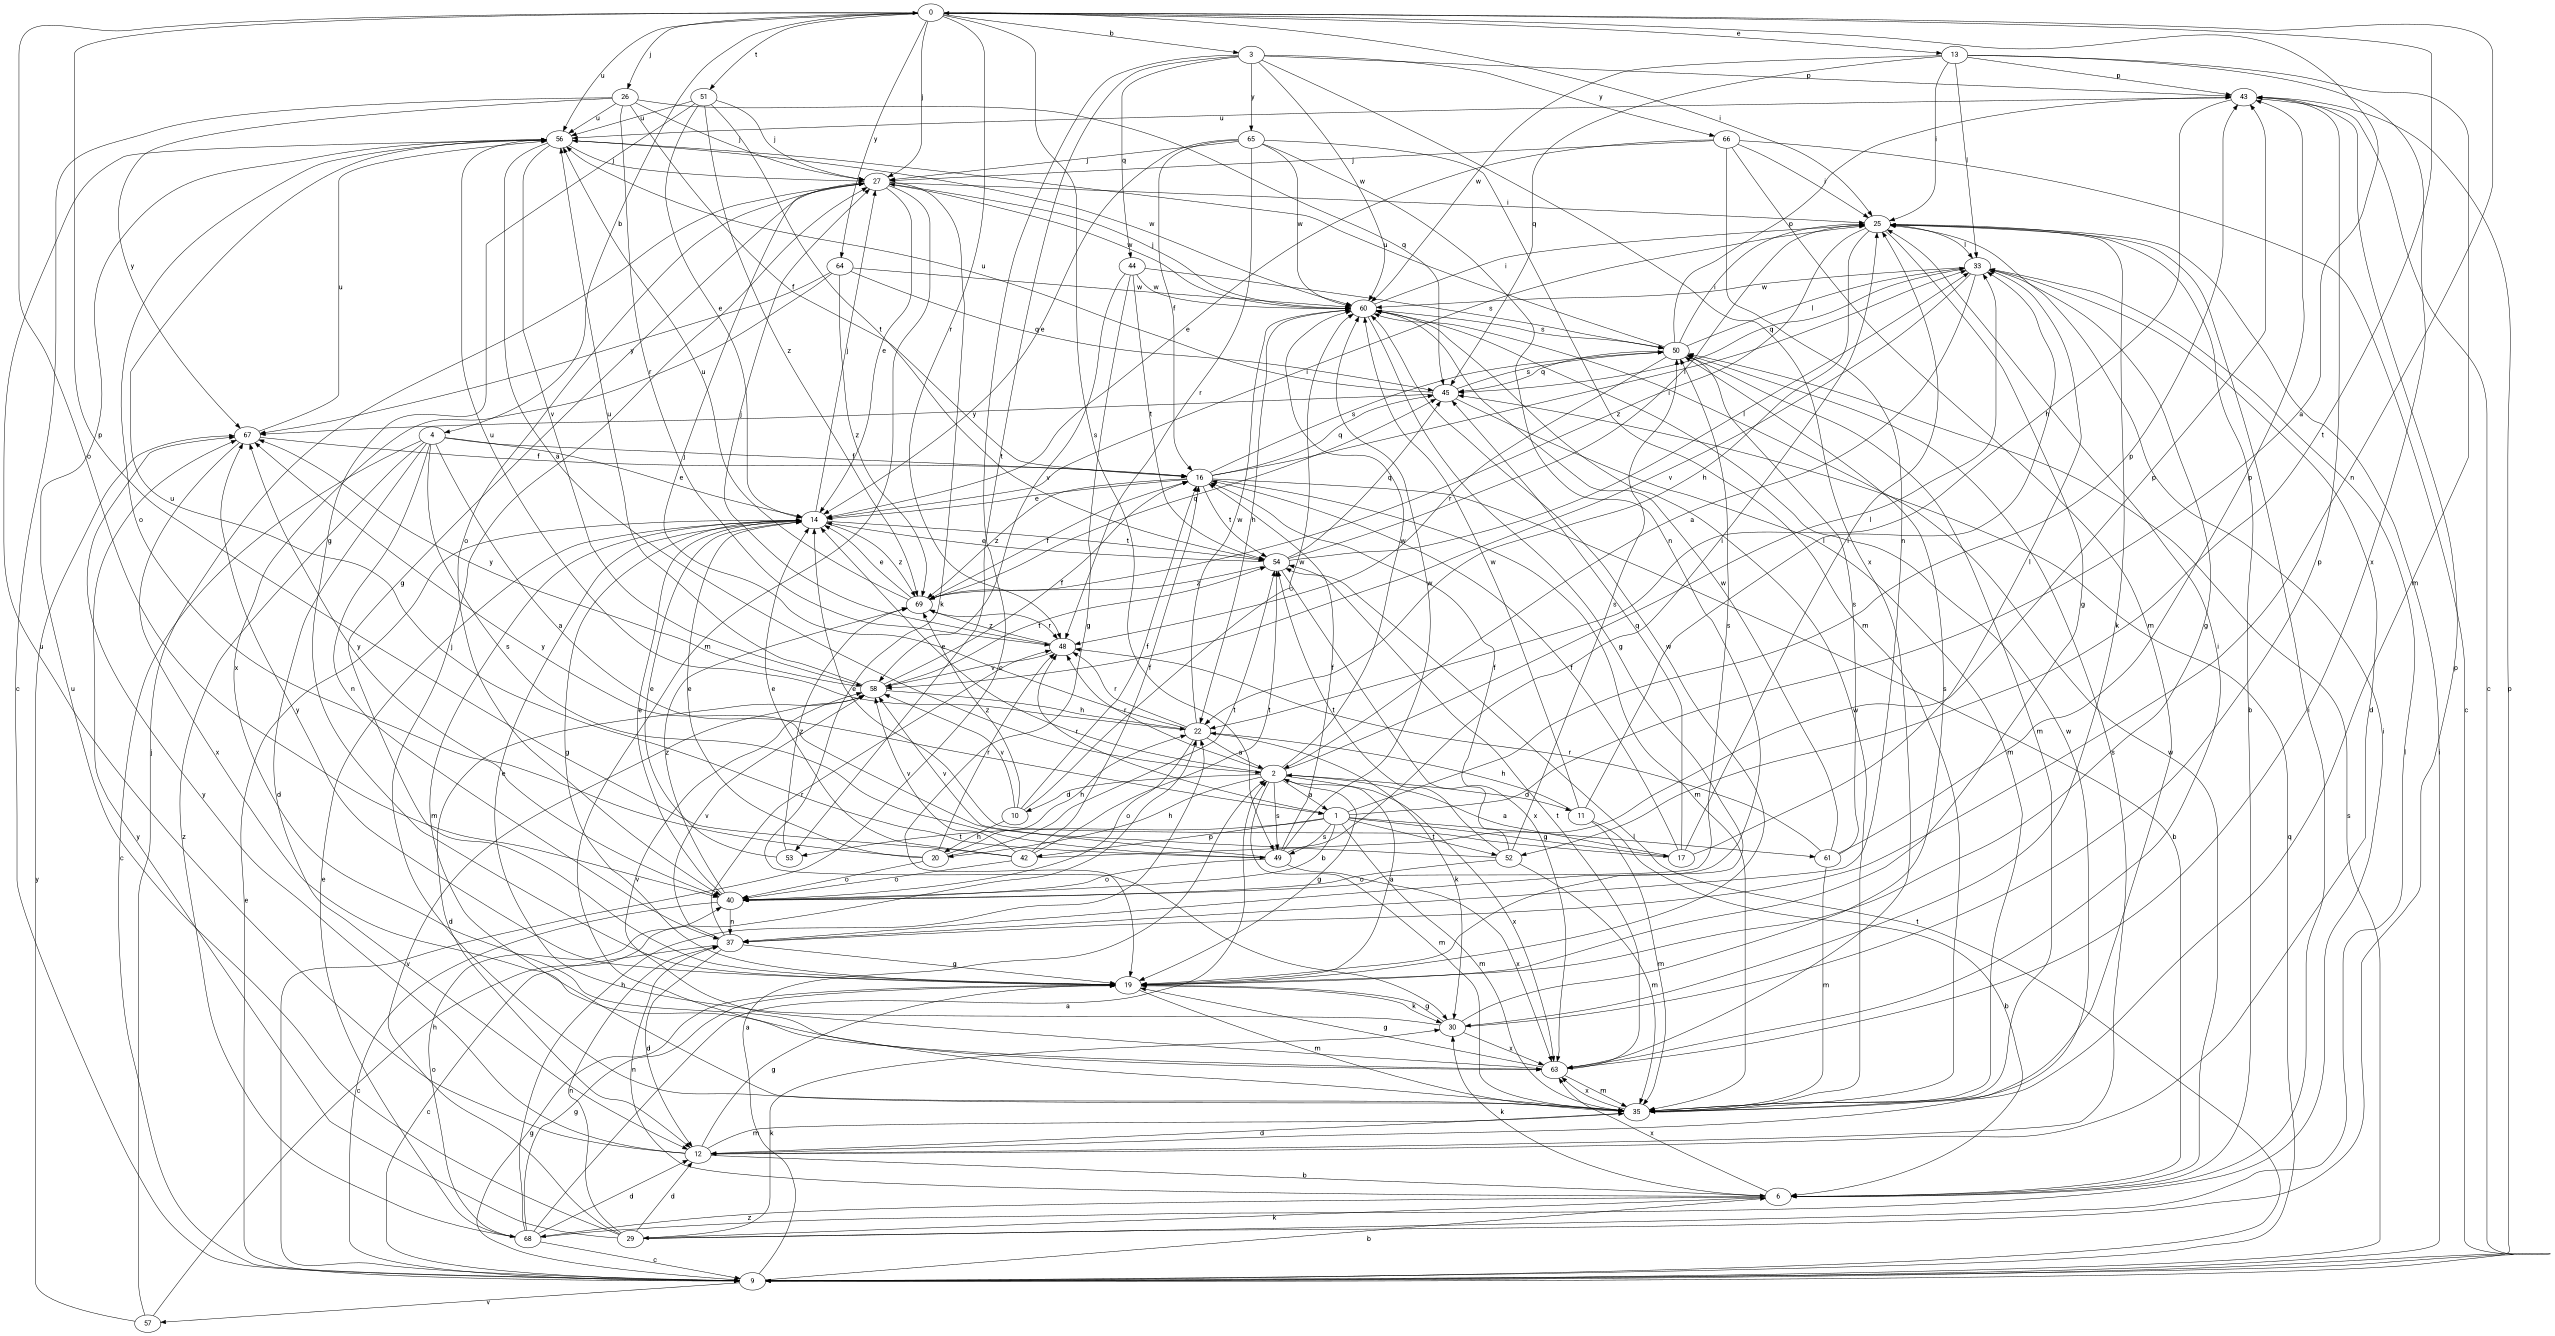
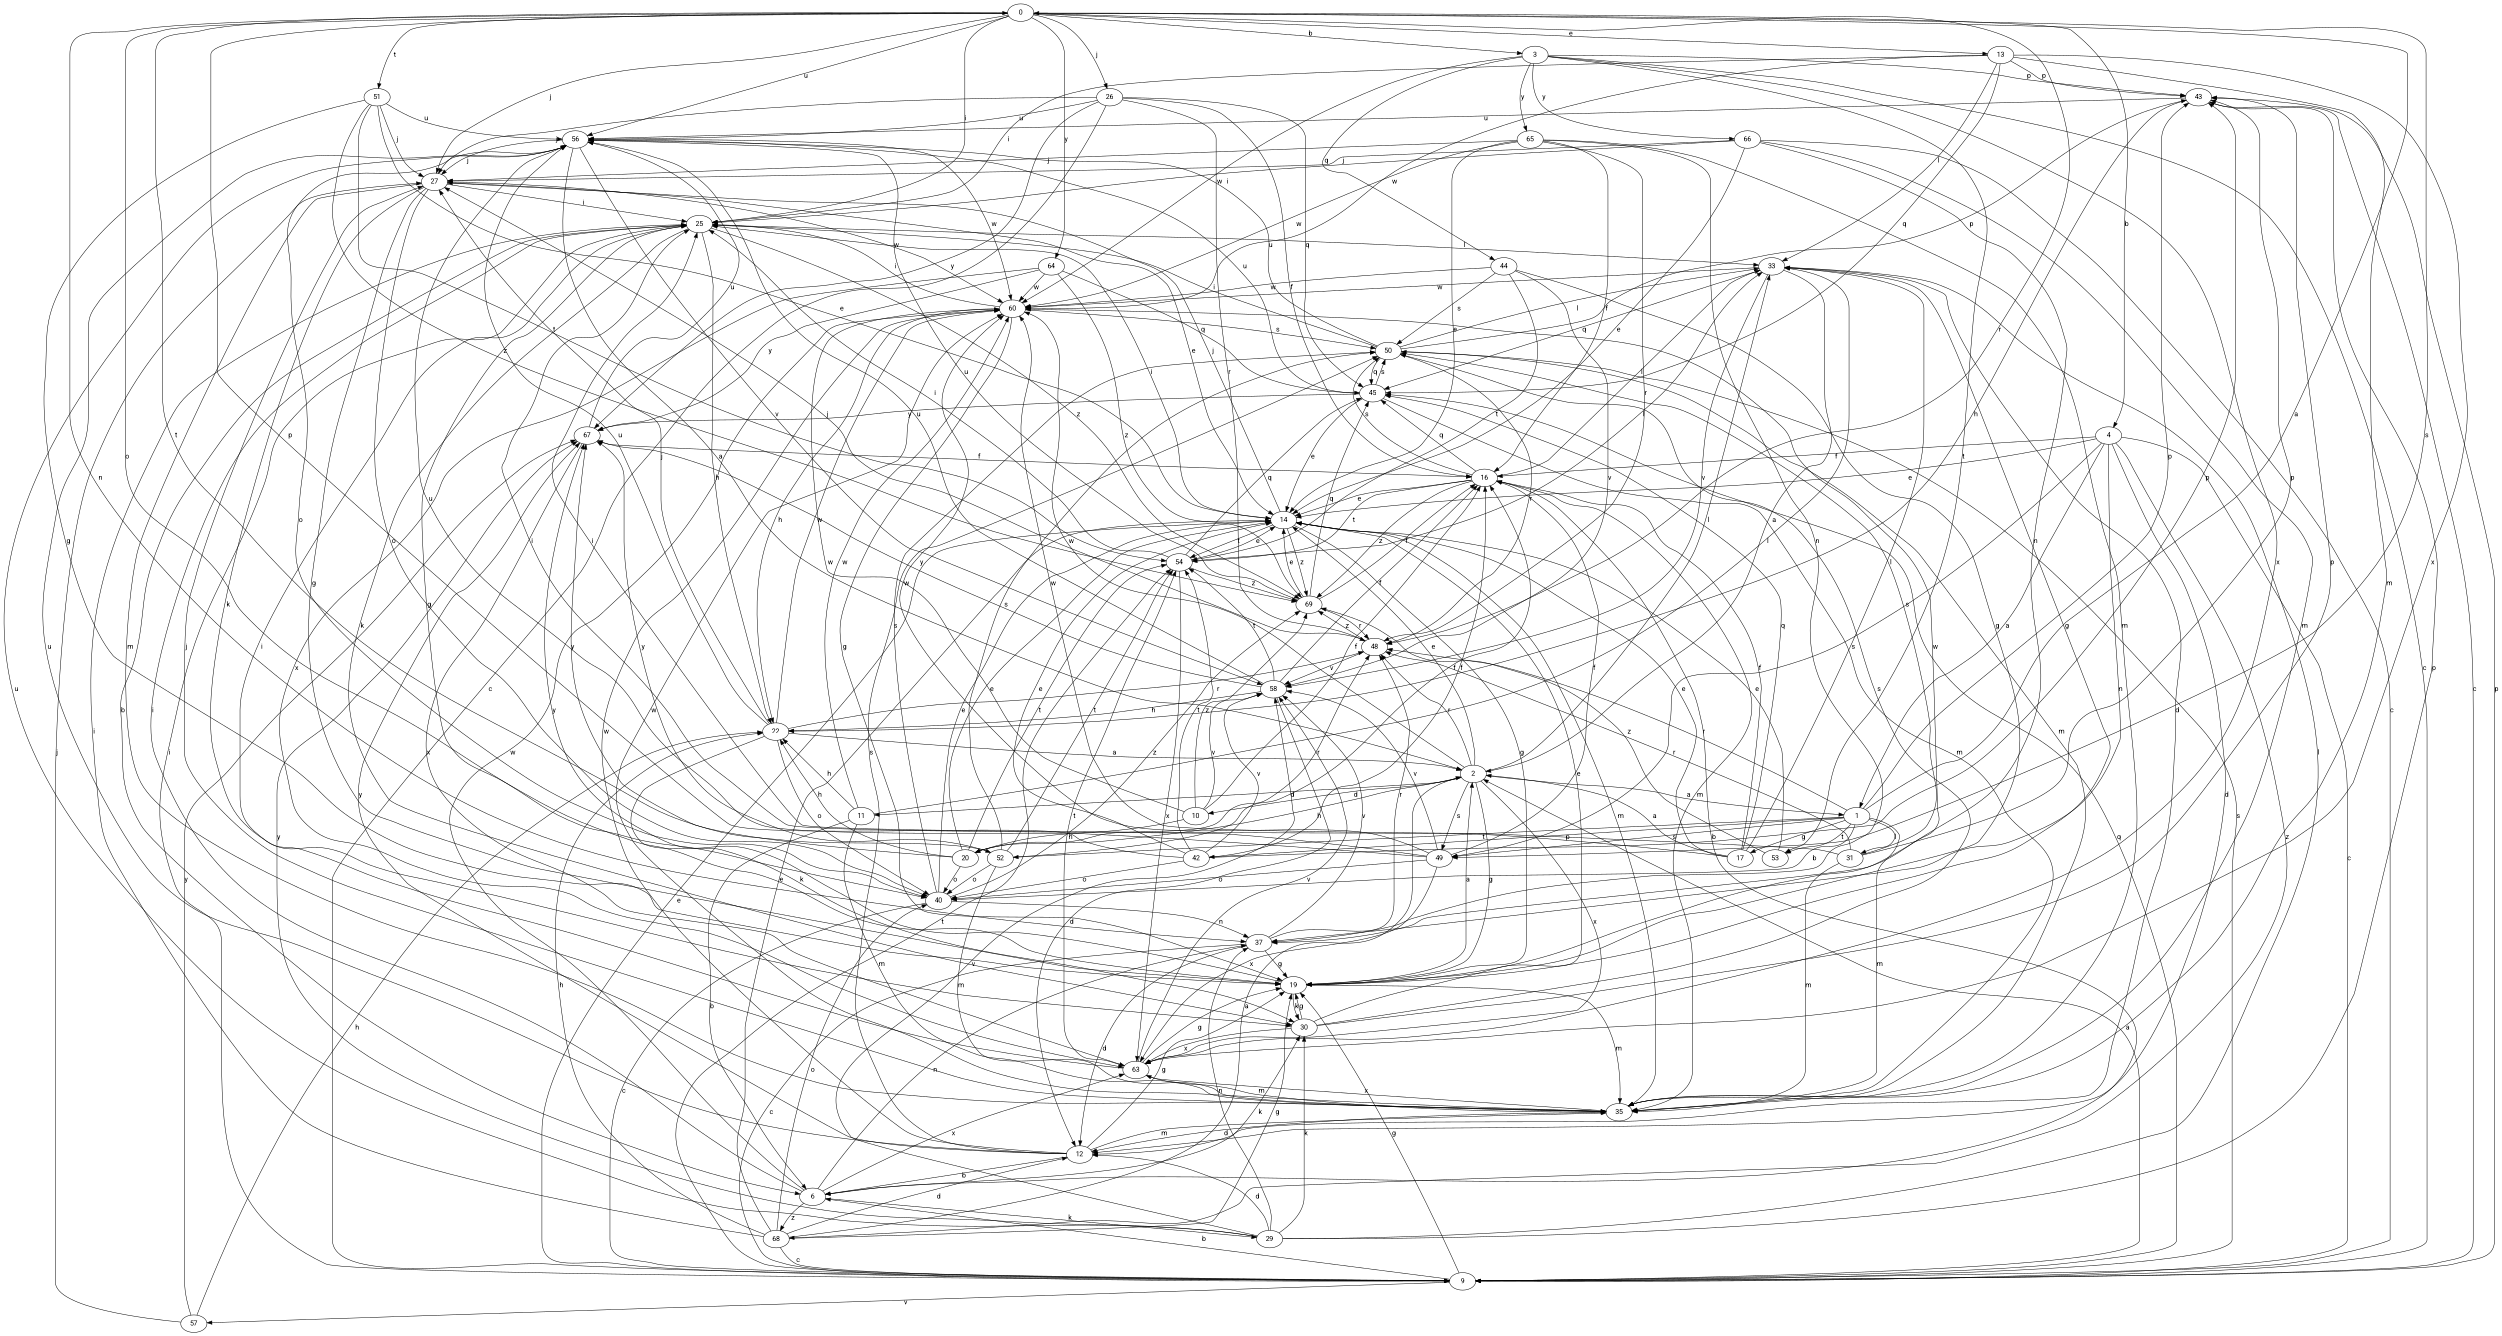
(1138, 242) -> none
none -> (1315, 446)
(1828, 858) -> (1850, 858)
(1435, 948) -> none
